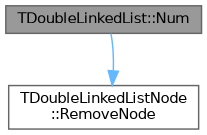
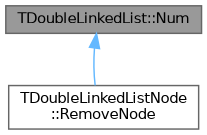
(113, 52) -> (94, 67)
